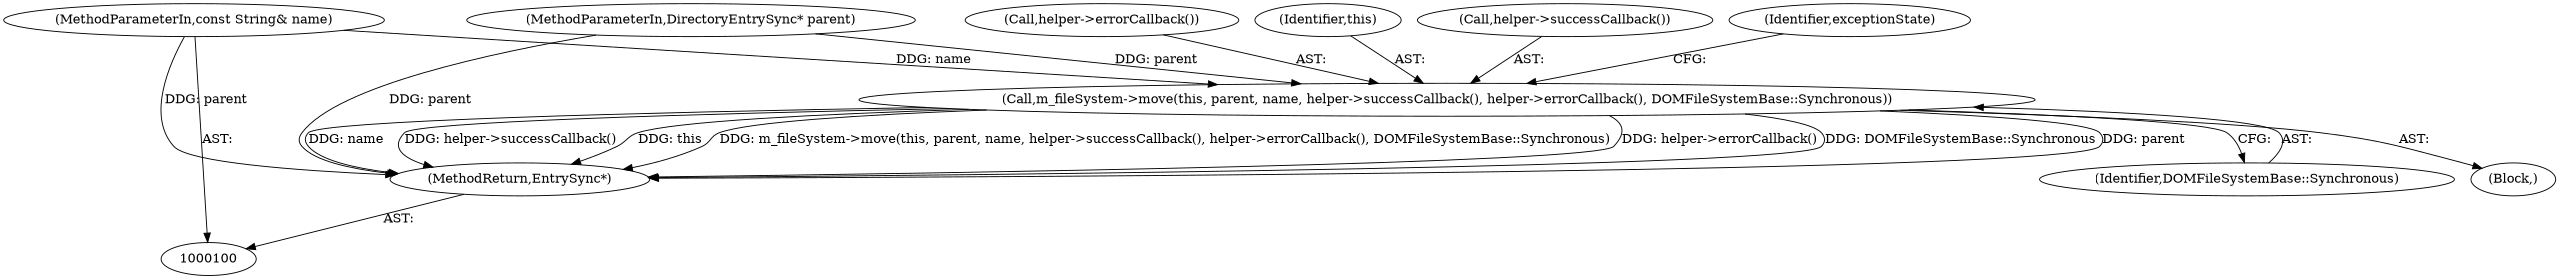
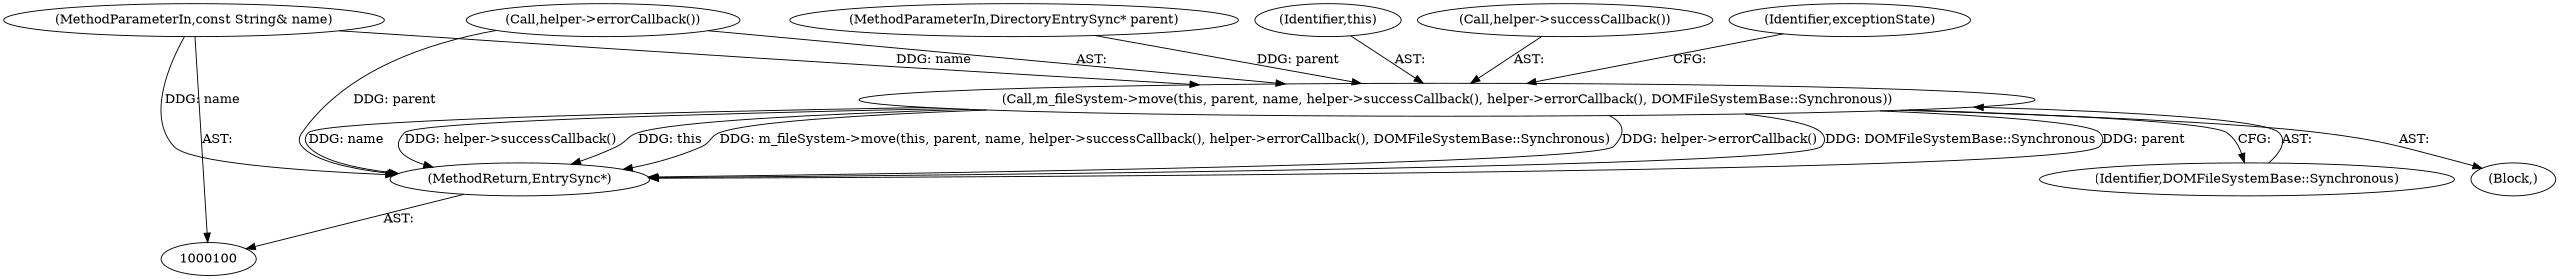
(392, 83) -> (343, 91)
(206, 100) -> (202, 100)
